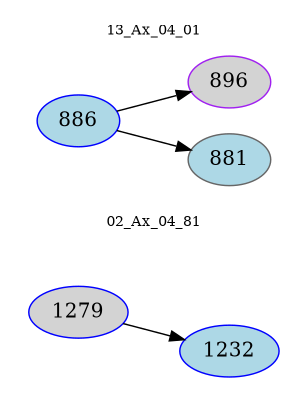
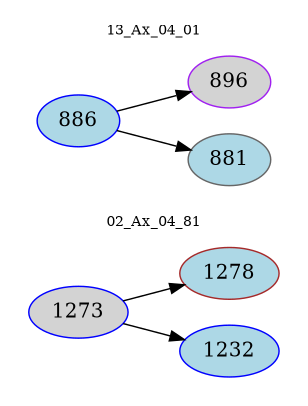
none -> (229, 273)
(78, 312) -> (78, 312)
